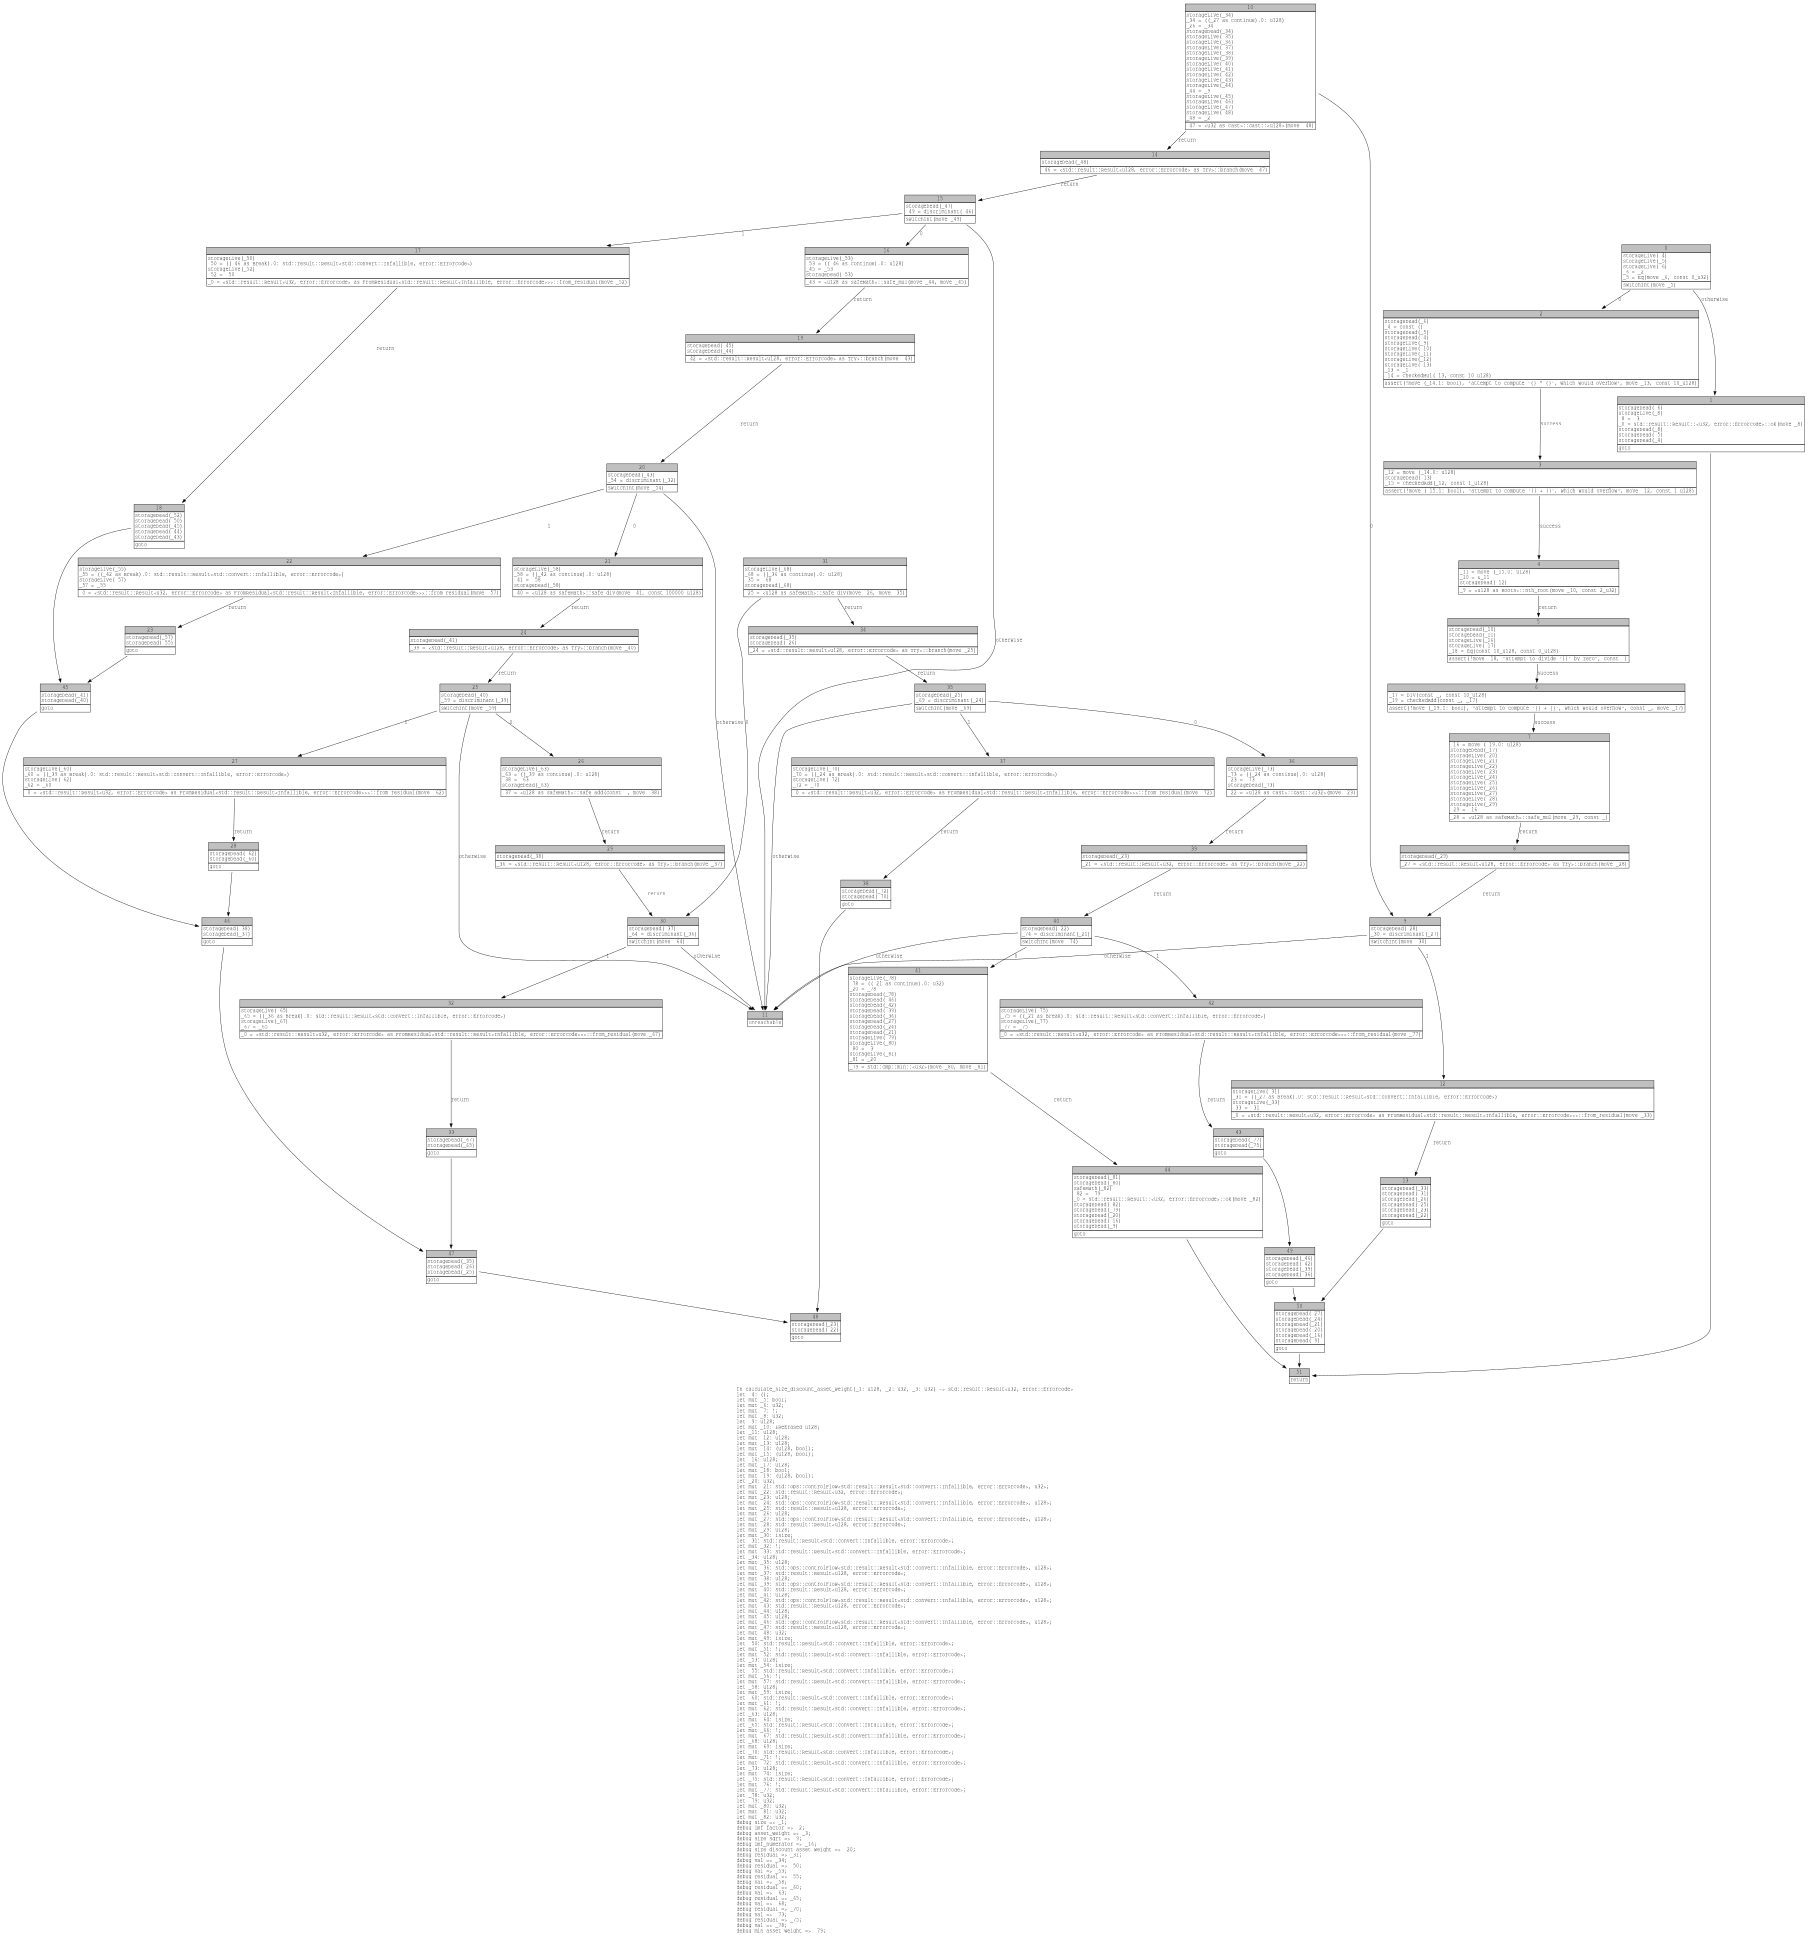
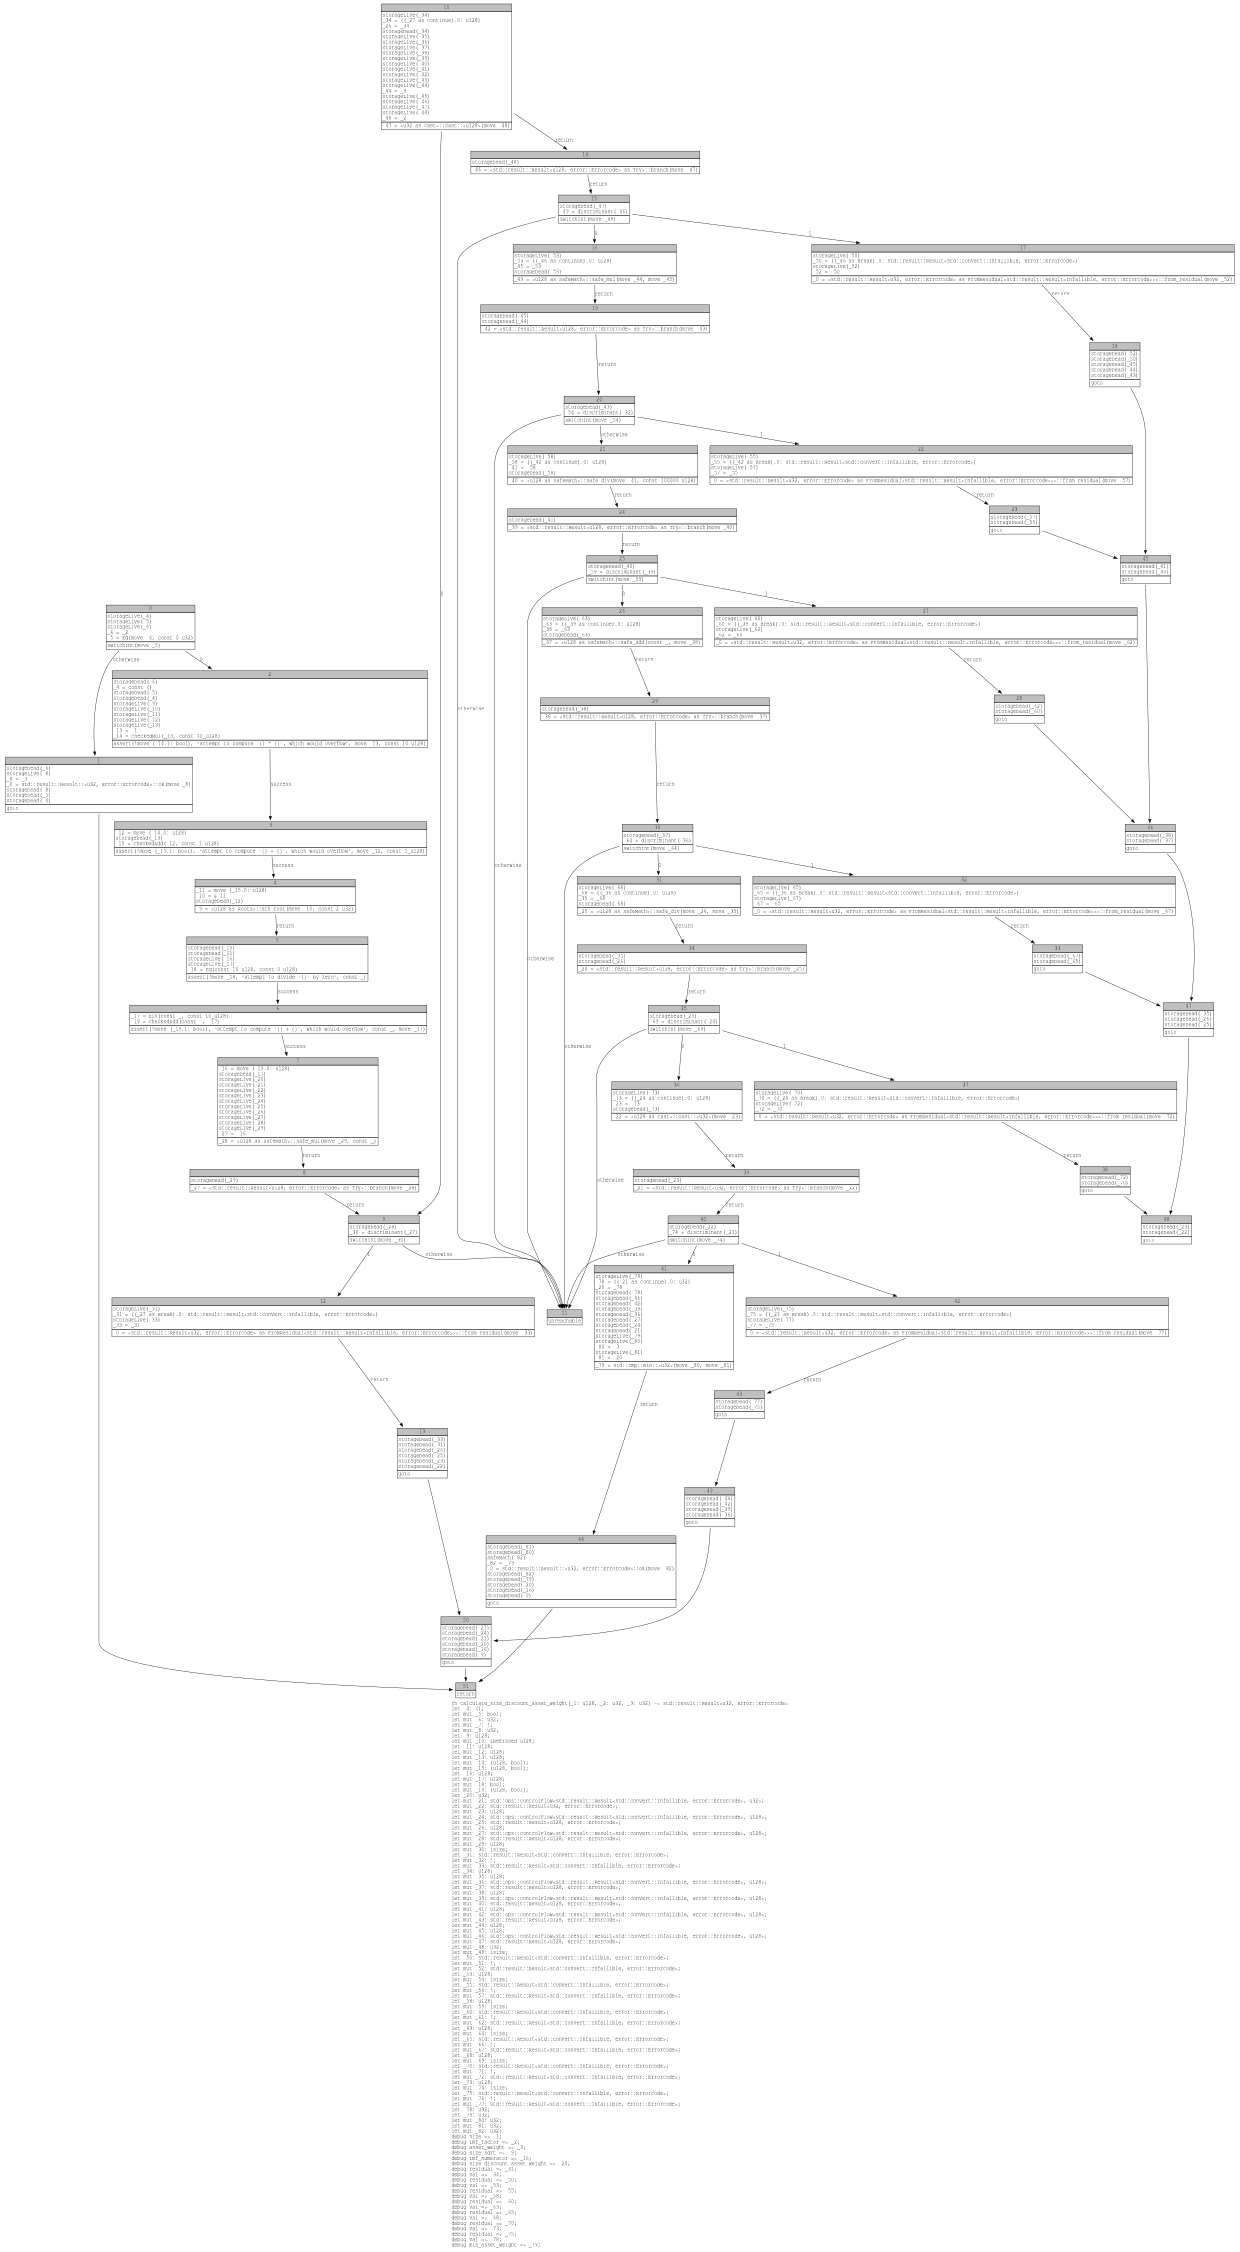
(635, 526) -> (614, 435)
(748, 761) -> (658, 863)
